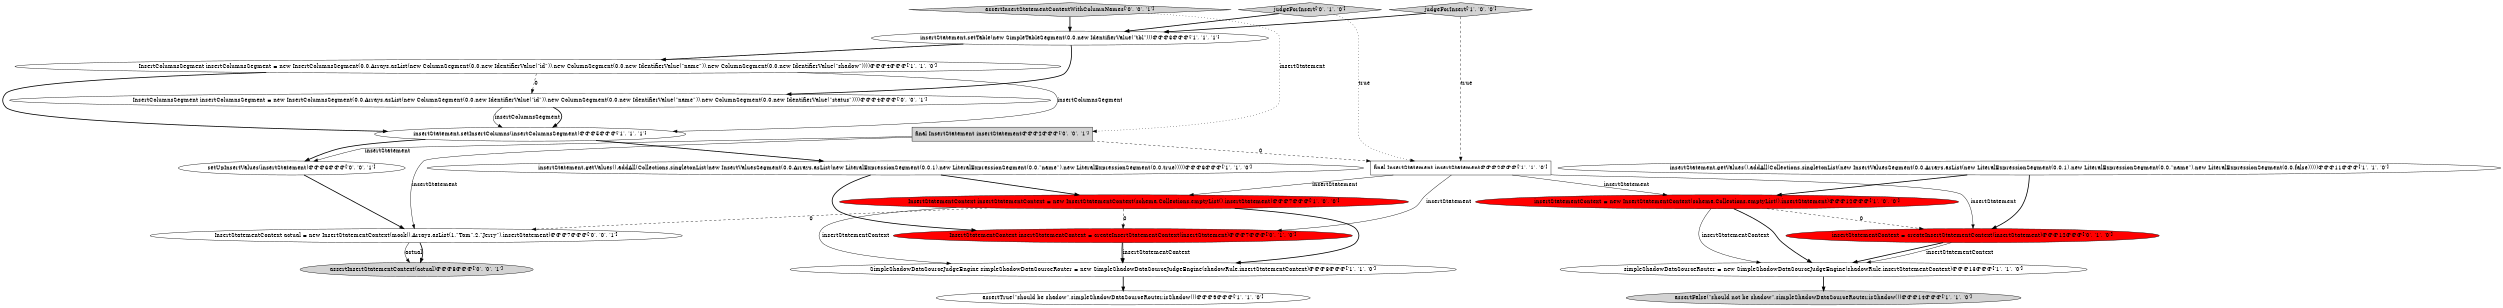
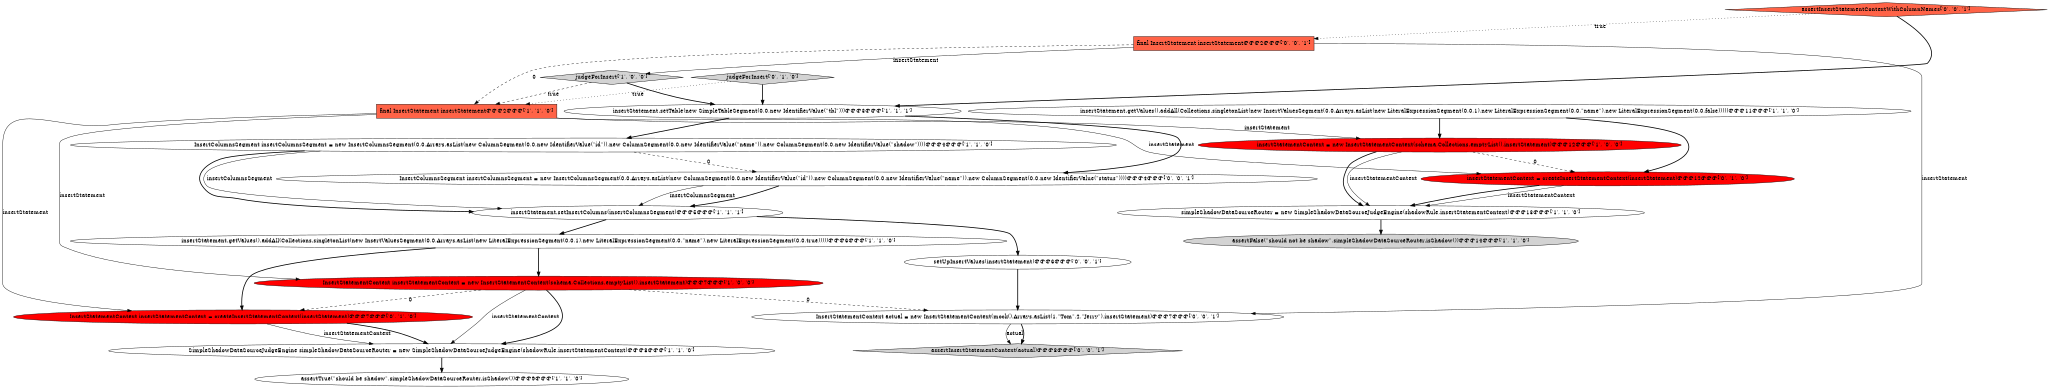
(1070, 10) -> (1886, 10)
(1303, 66) -> (1600, 27)
(1002, 134) -> (1224, 44)
(644, 142) -> (892, 58)
(1461, 168) -> (467, 111)
(417, 270) -> (1018, 351)
